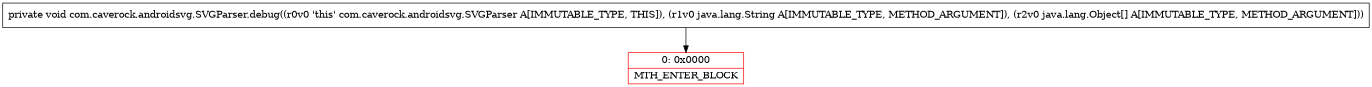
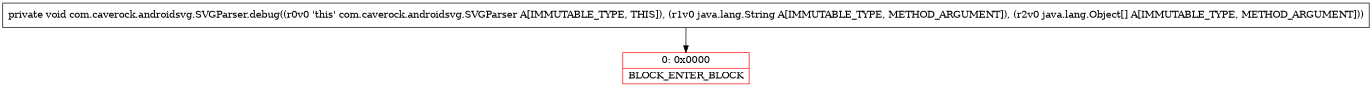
(686, 76) -> (686, 76)
